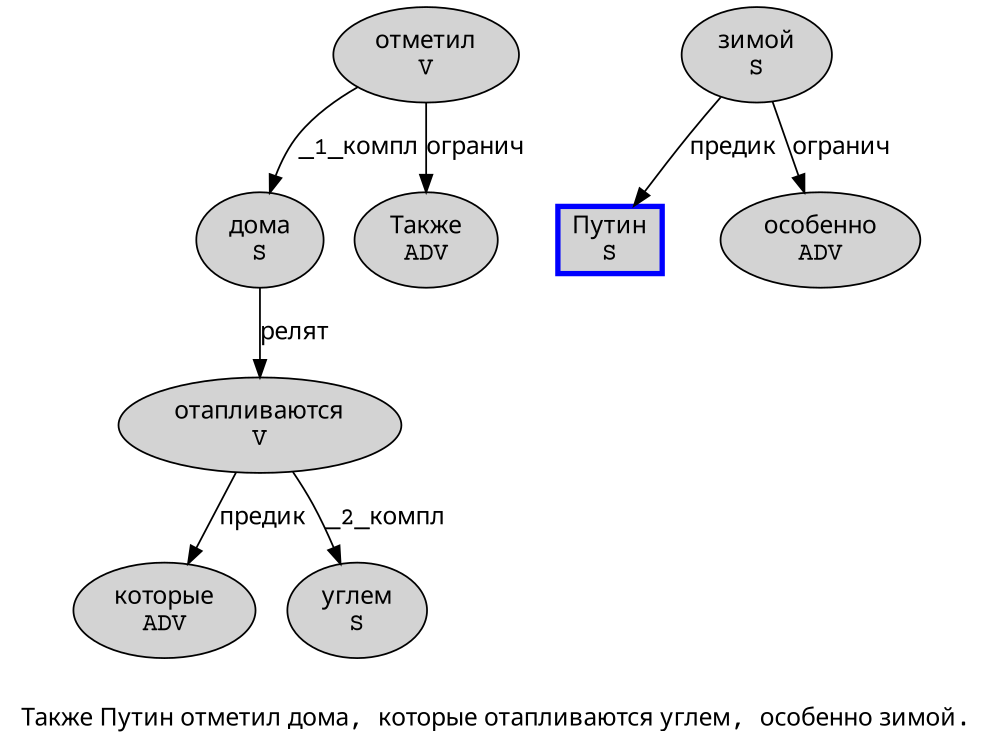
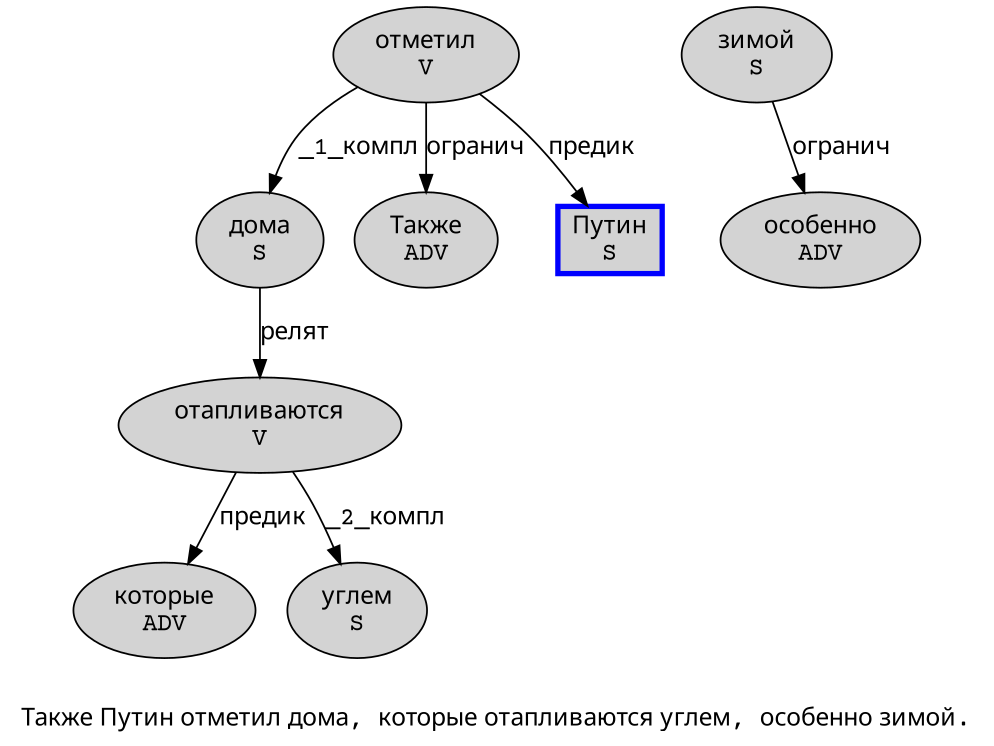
(682, 144) -> (532, 139)
